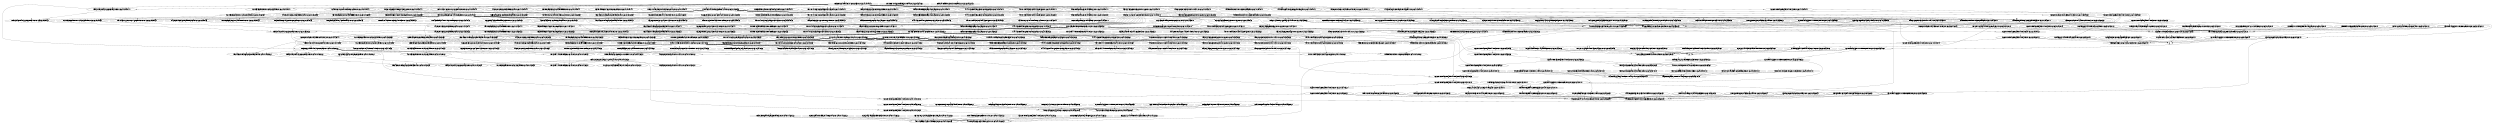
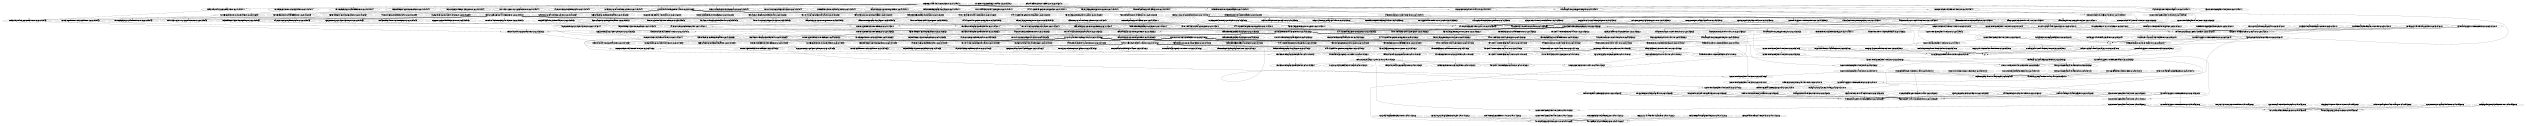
none -> (1404, 15)
(503, 26) -> none
